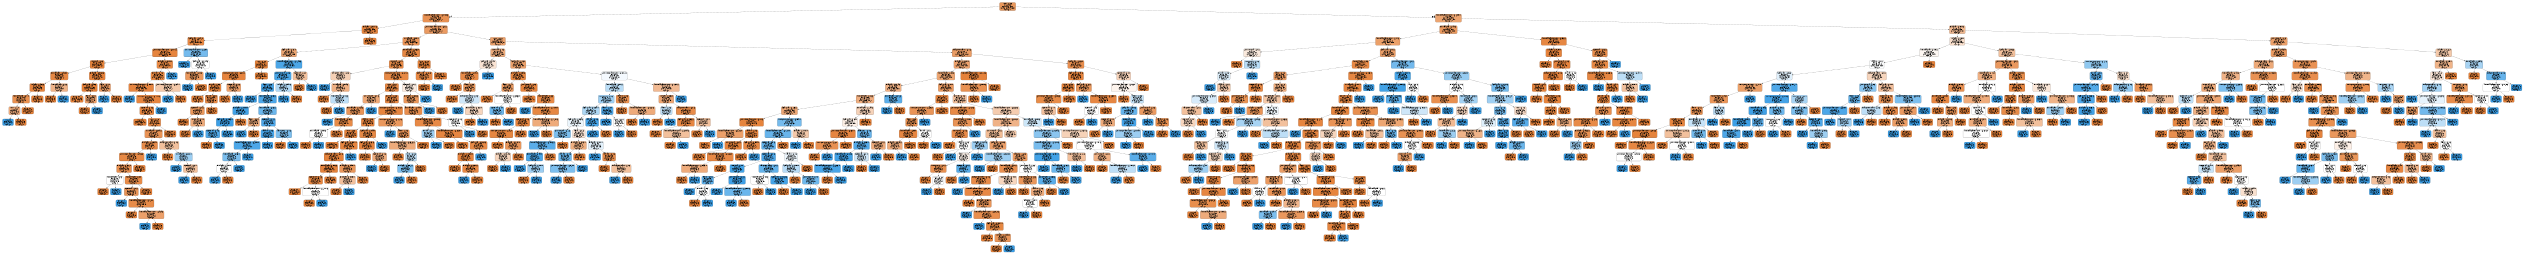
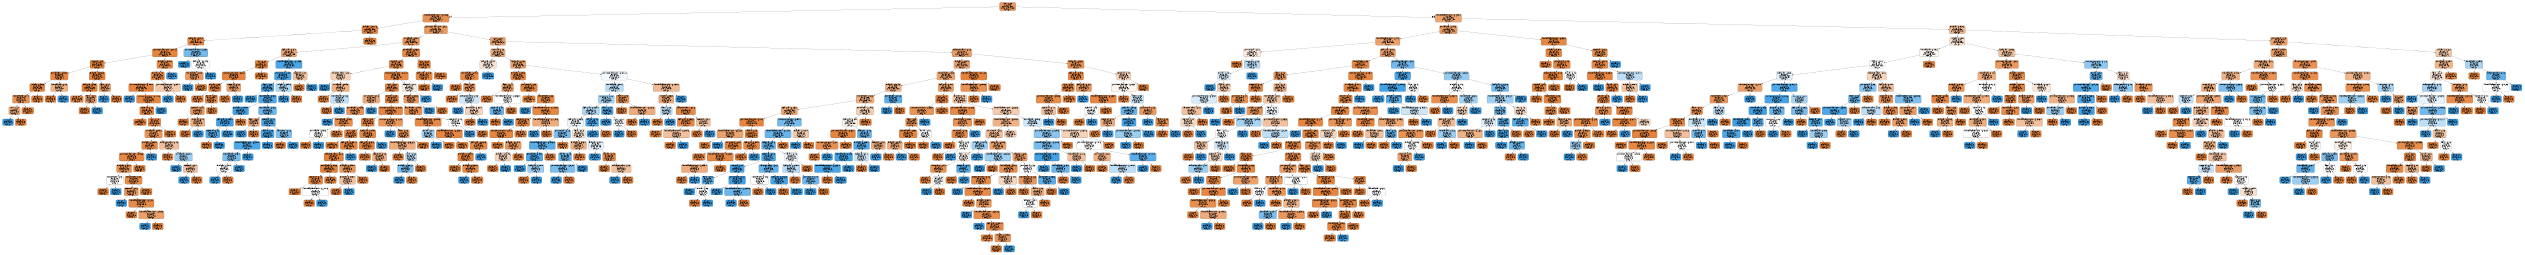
(1521, 99) -> (1521, 99)
(1644, 122) -> (1644, 122)
